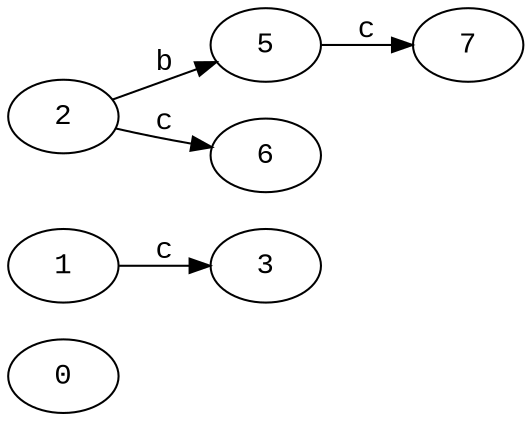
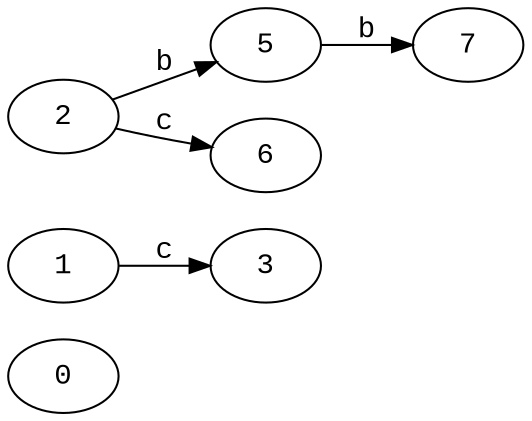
(367, 30) -> (367, 30)
